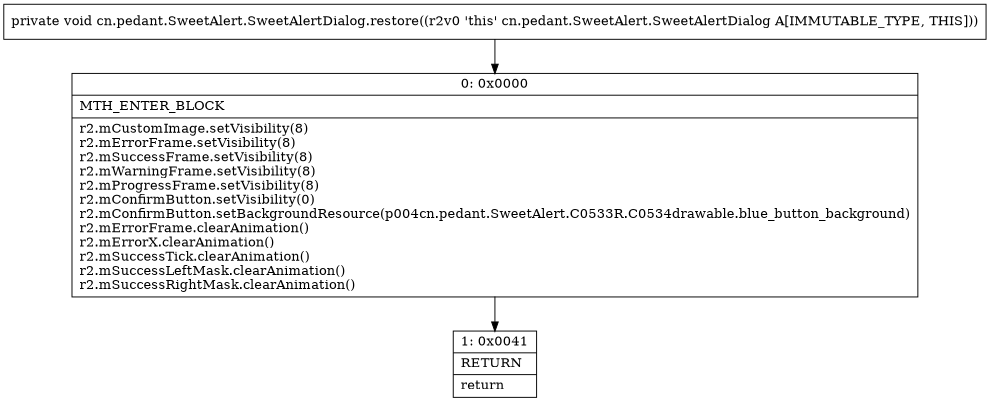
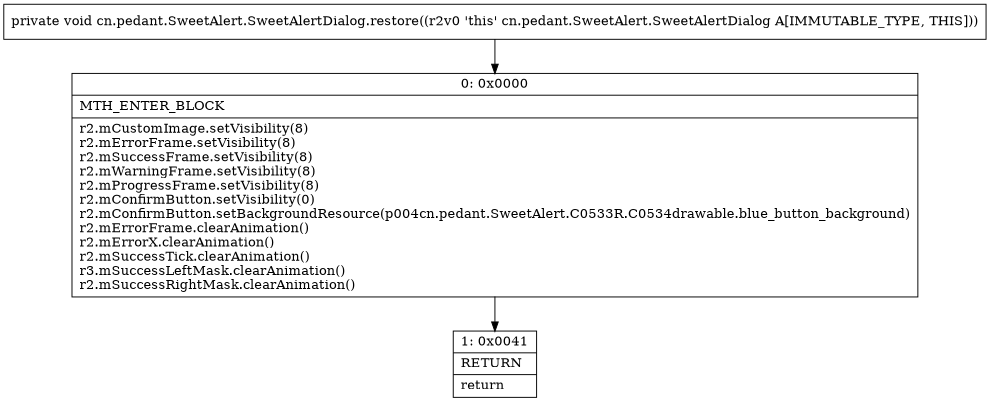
(213, 271) -> (213, 271)
